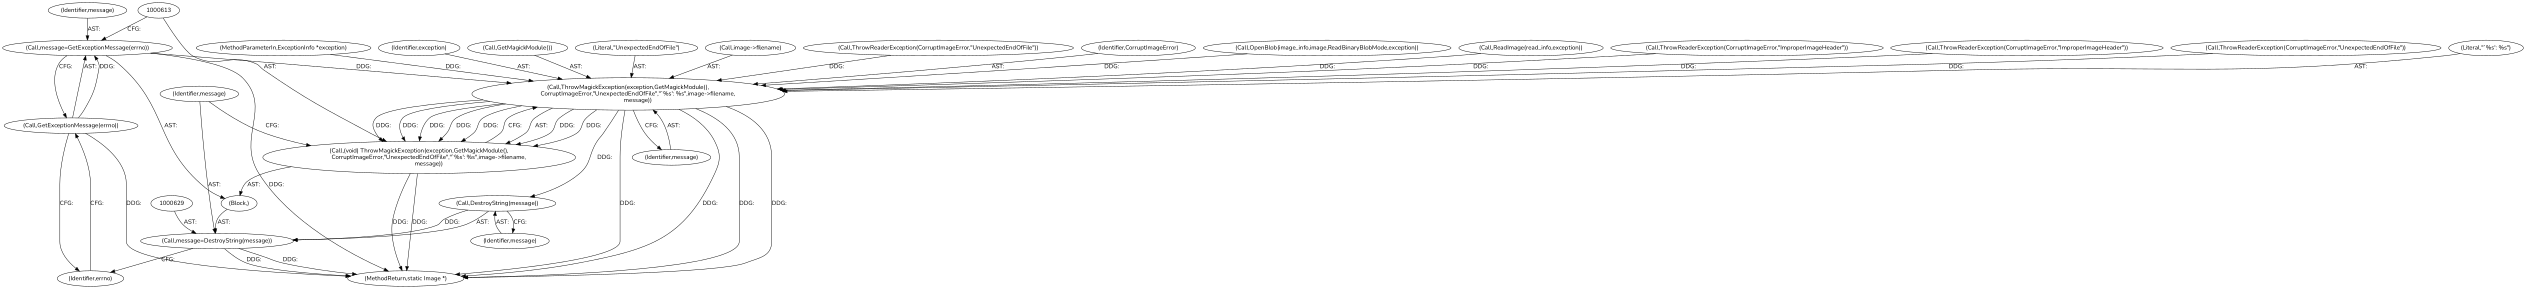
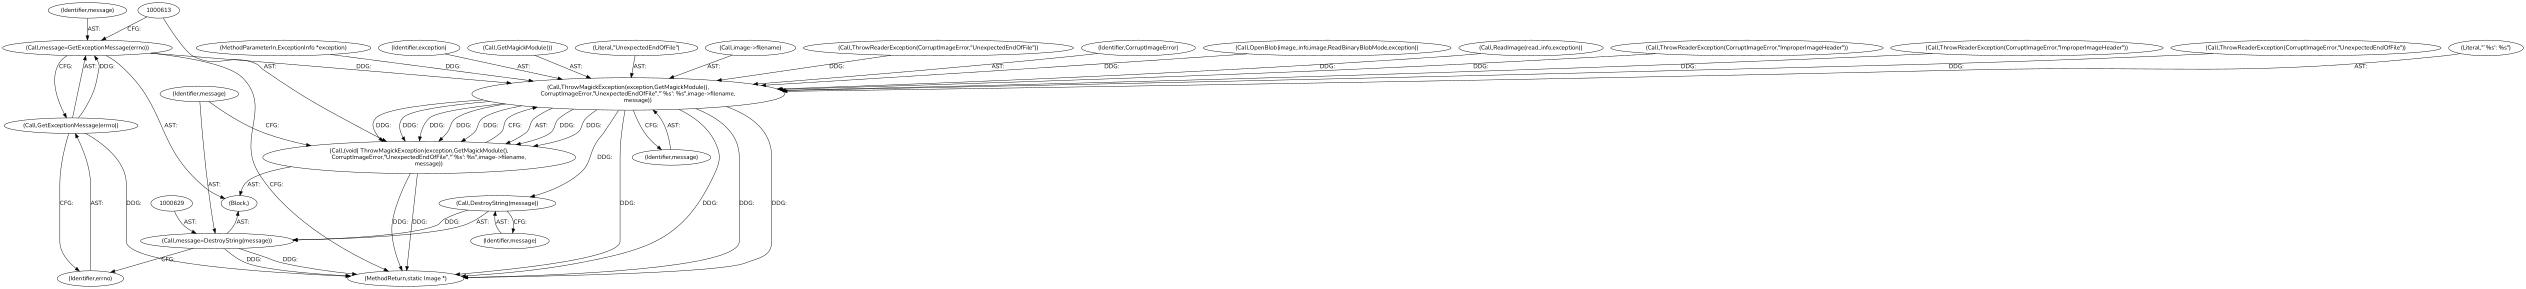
(277, 185) -> (277, 185)
(98, 203) -> (98, 203)
(218, 217) -> (234, 225)
